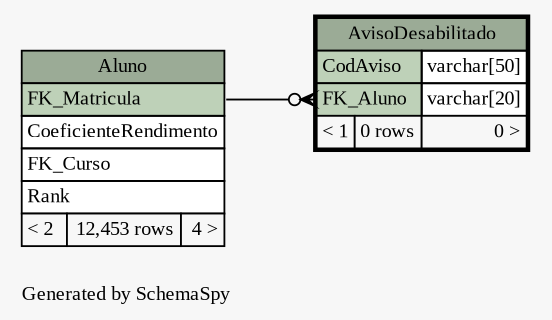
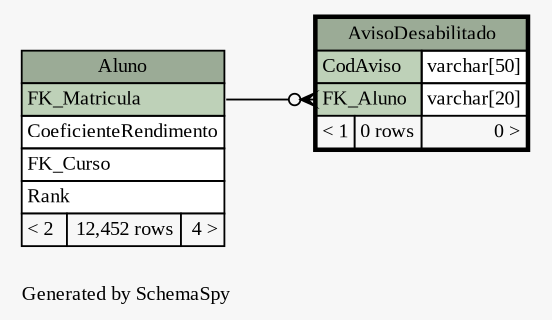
(126, 229) -> (126, 229)
